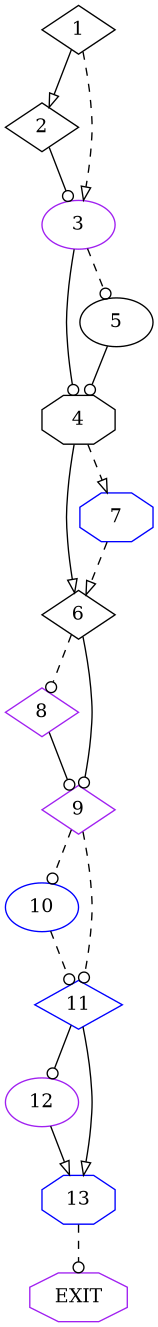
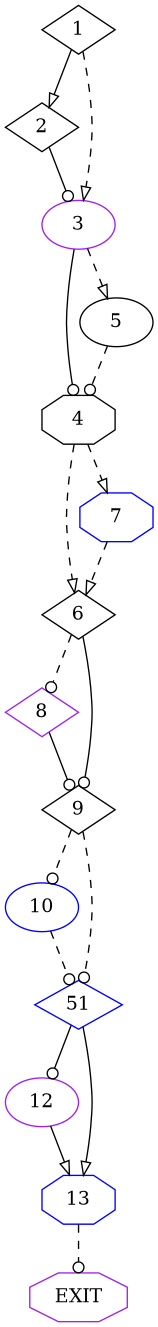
(96, 269) -> (96, 269)
(100, 365) -> (100, 365)
(67, 512) -> (67, 512)
(79, 810) -> (79, 810)
(79, 1005) -> (79, 1005)
